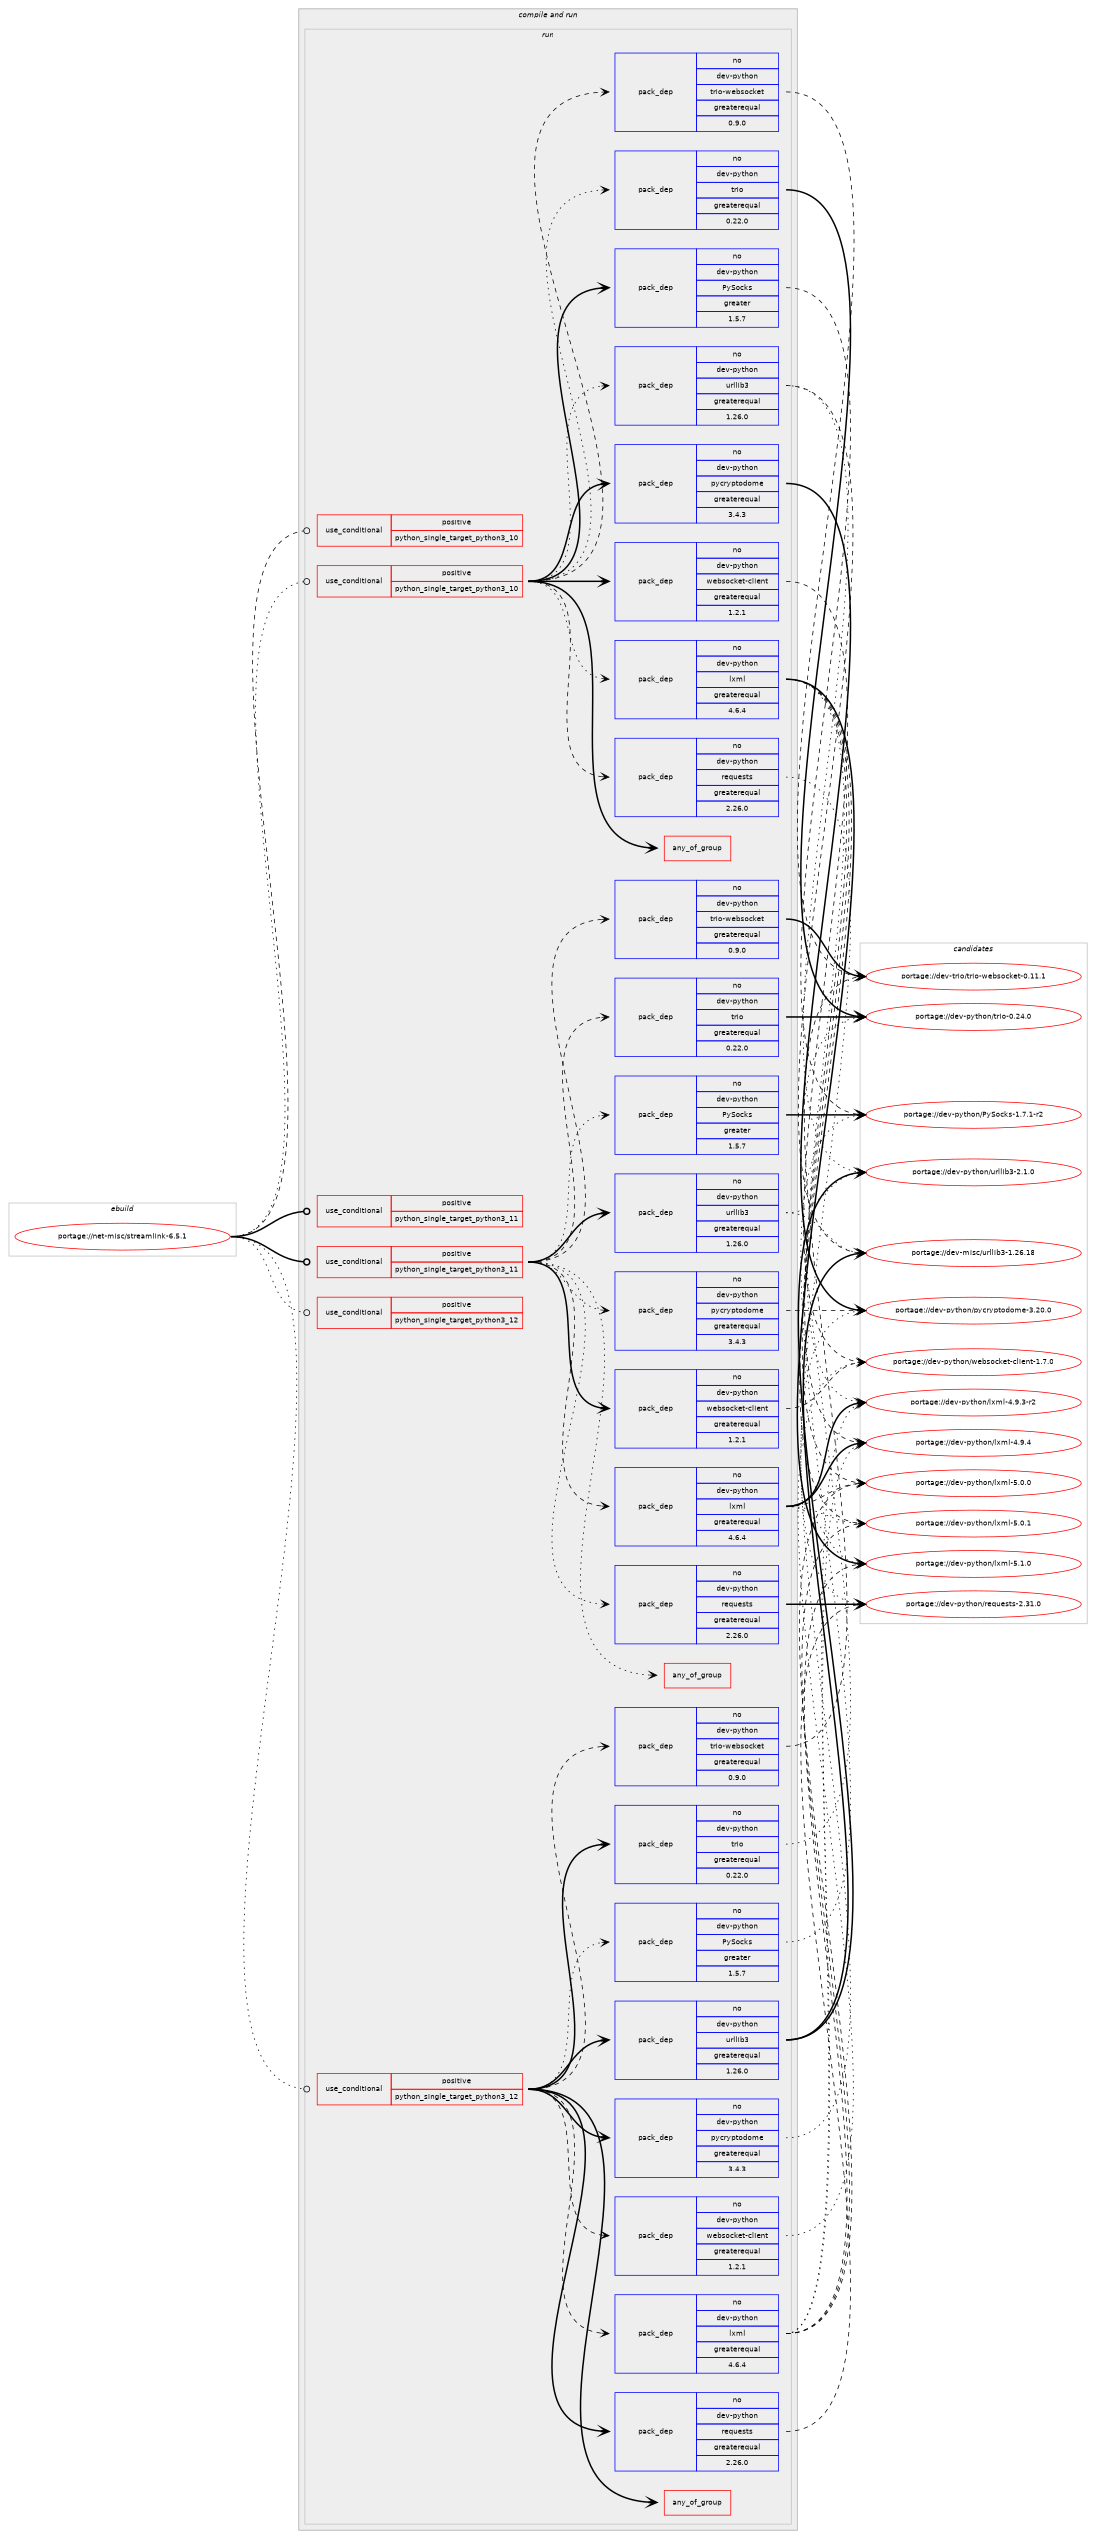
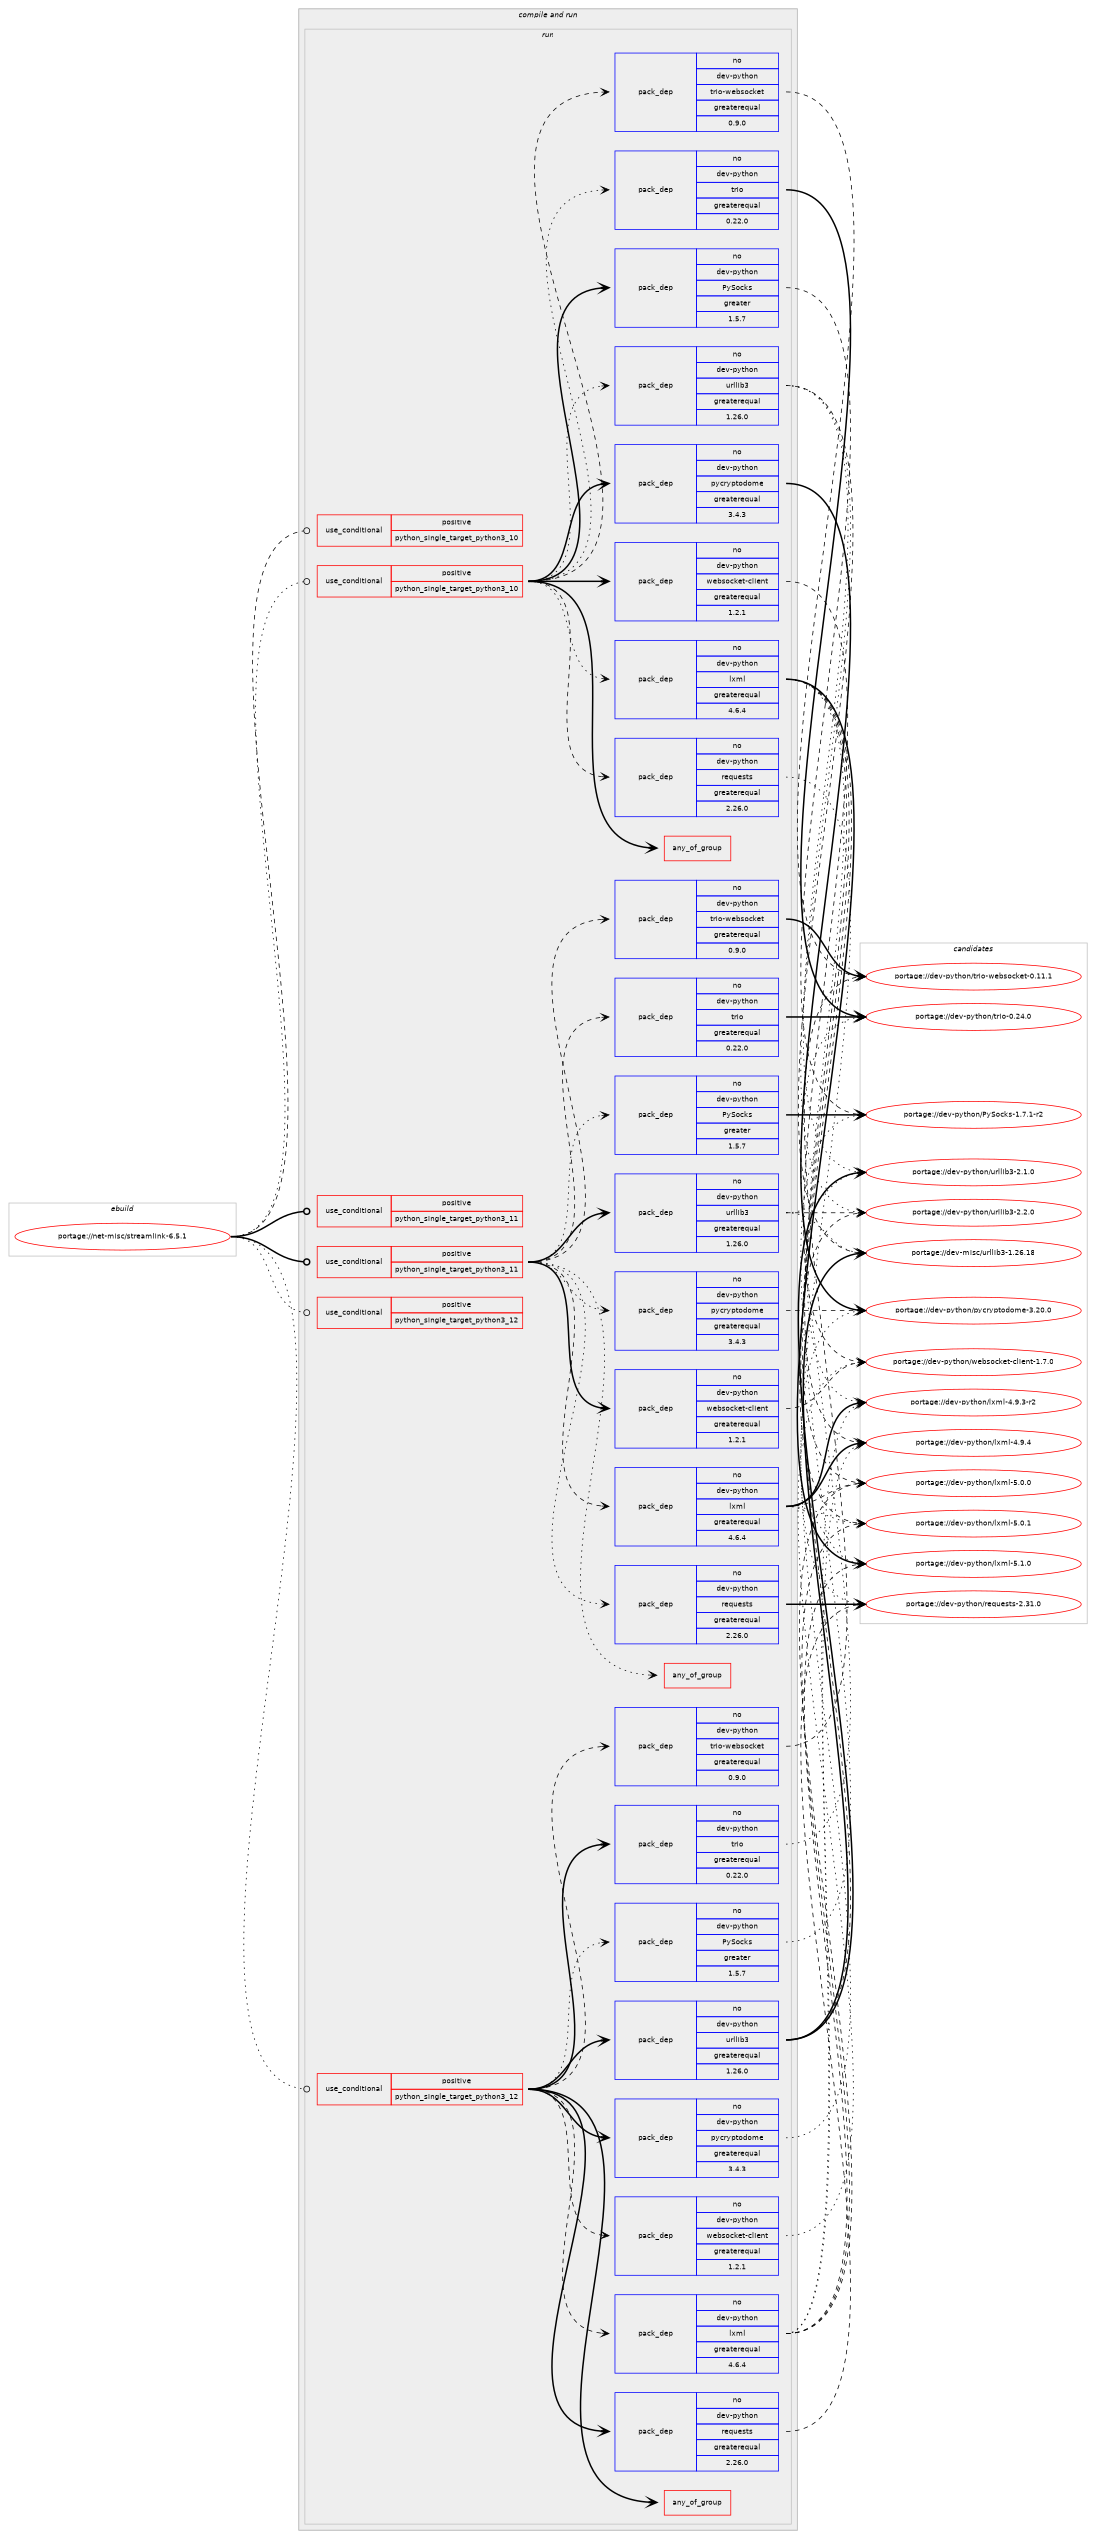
(974, 977) -> (974, 977)
none -> (974, 1213)
